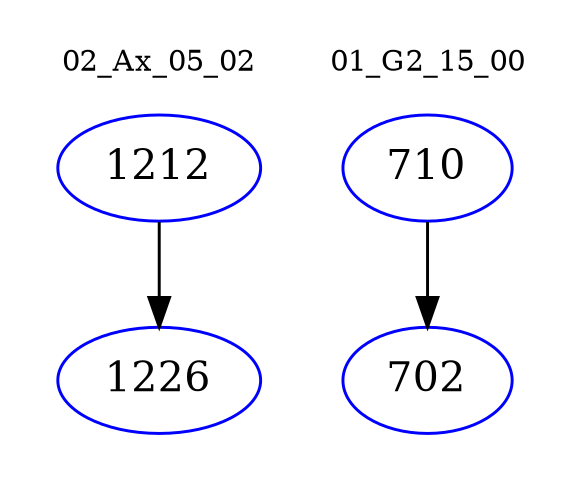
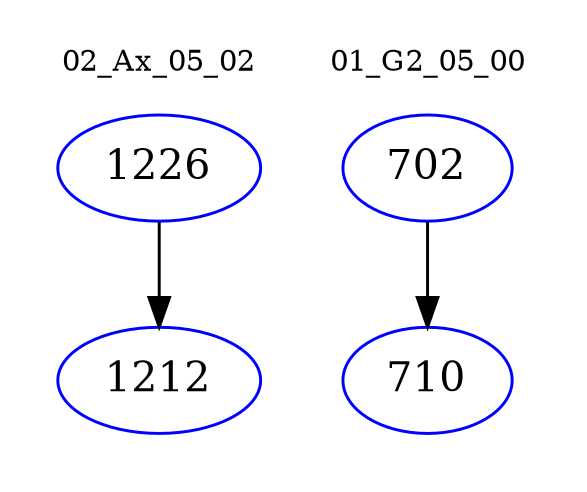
(429, 63) -> (429, 63)
(159, 260) -> (159, 260)
(428, 260) -> (428, 260)
